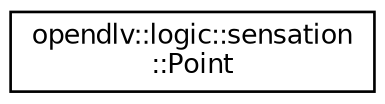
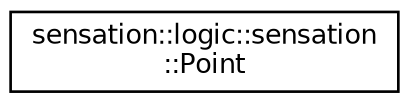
(193, 52) -> (204, 52)
